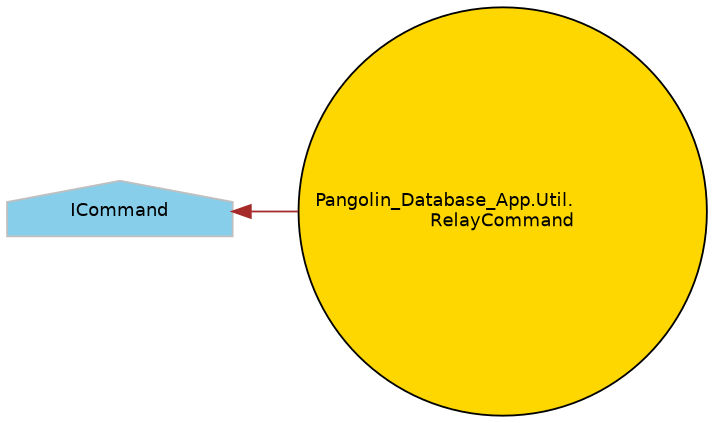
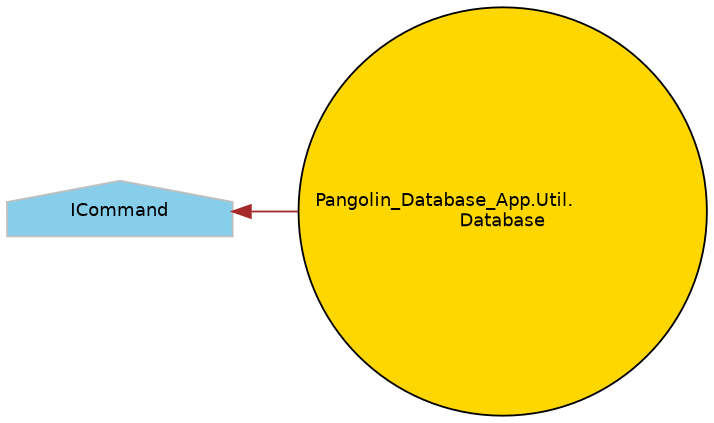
(503, 211) -> (503, 211)
